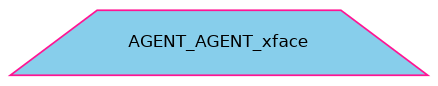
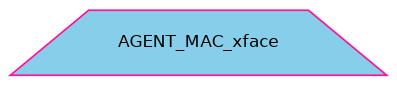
(219, 43) -> (198, 43)
